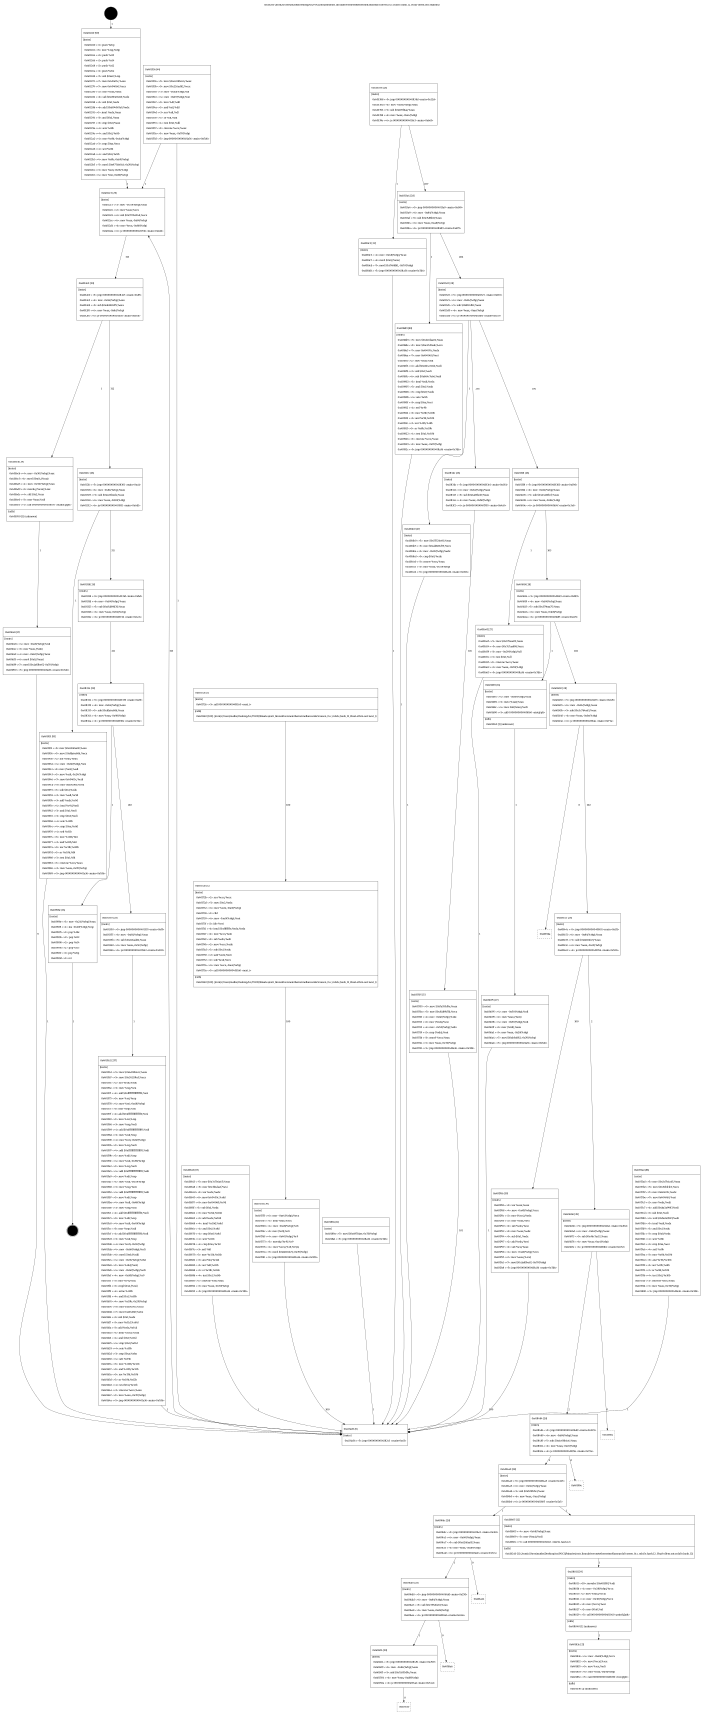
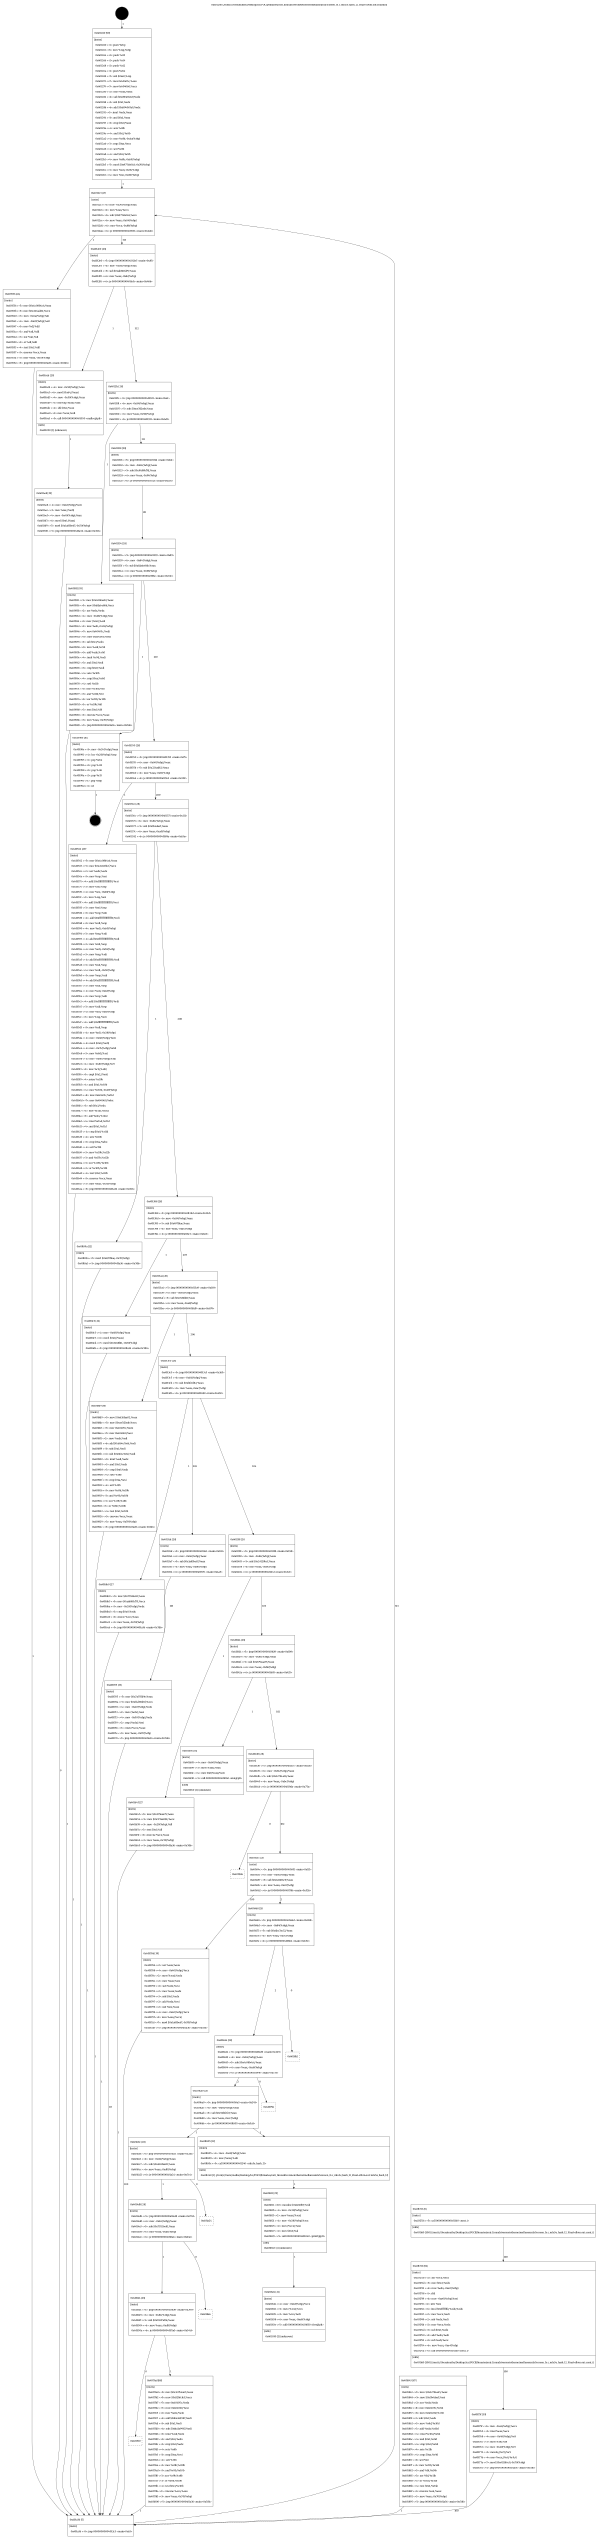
(152, 165) -> (75, 261)
none -> (156, 820)
(515, 1022) -> none
none -> (167, 2355)
